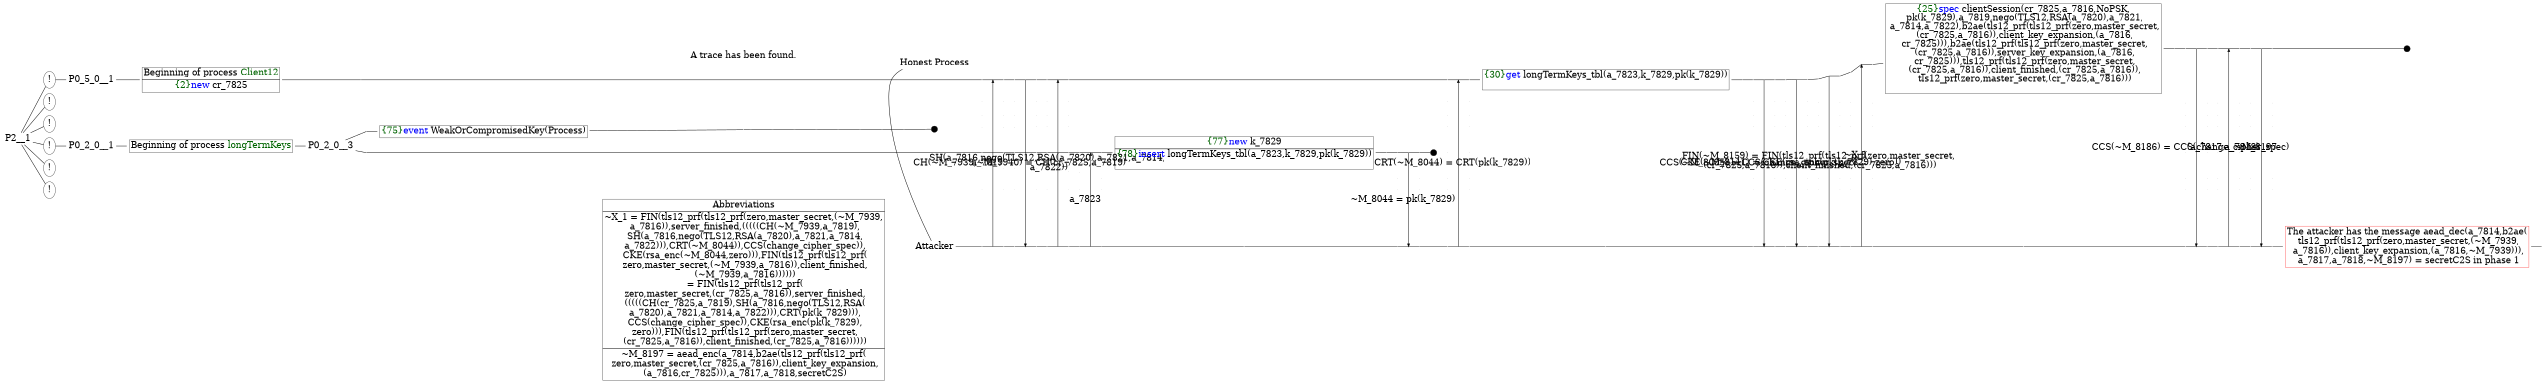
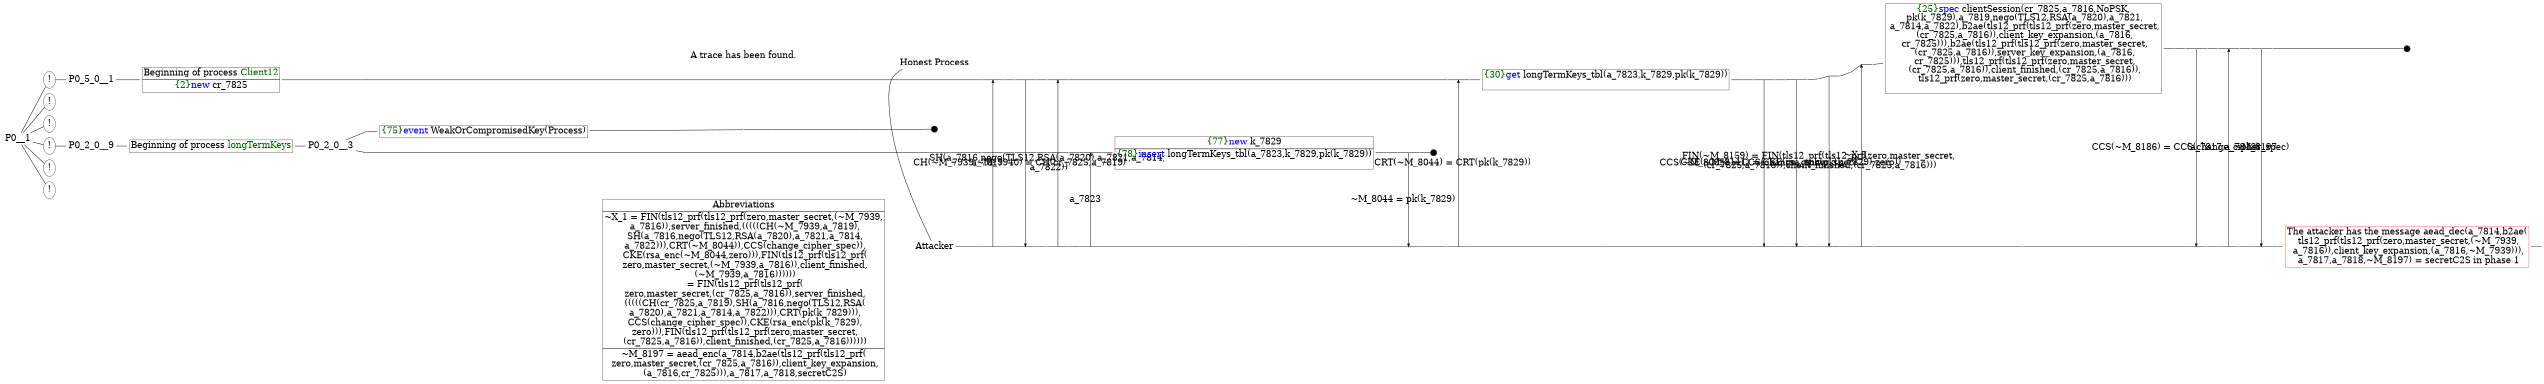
(18, 139) -> (18, 139)
(91, 146) -> (91, 146)
